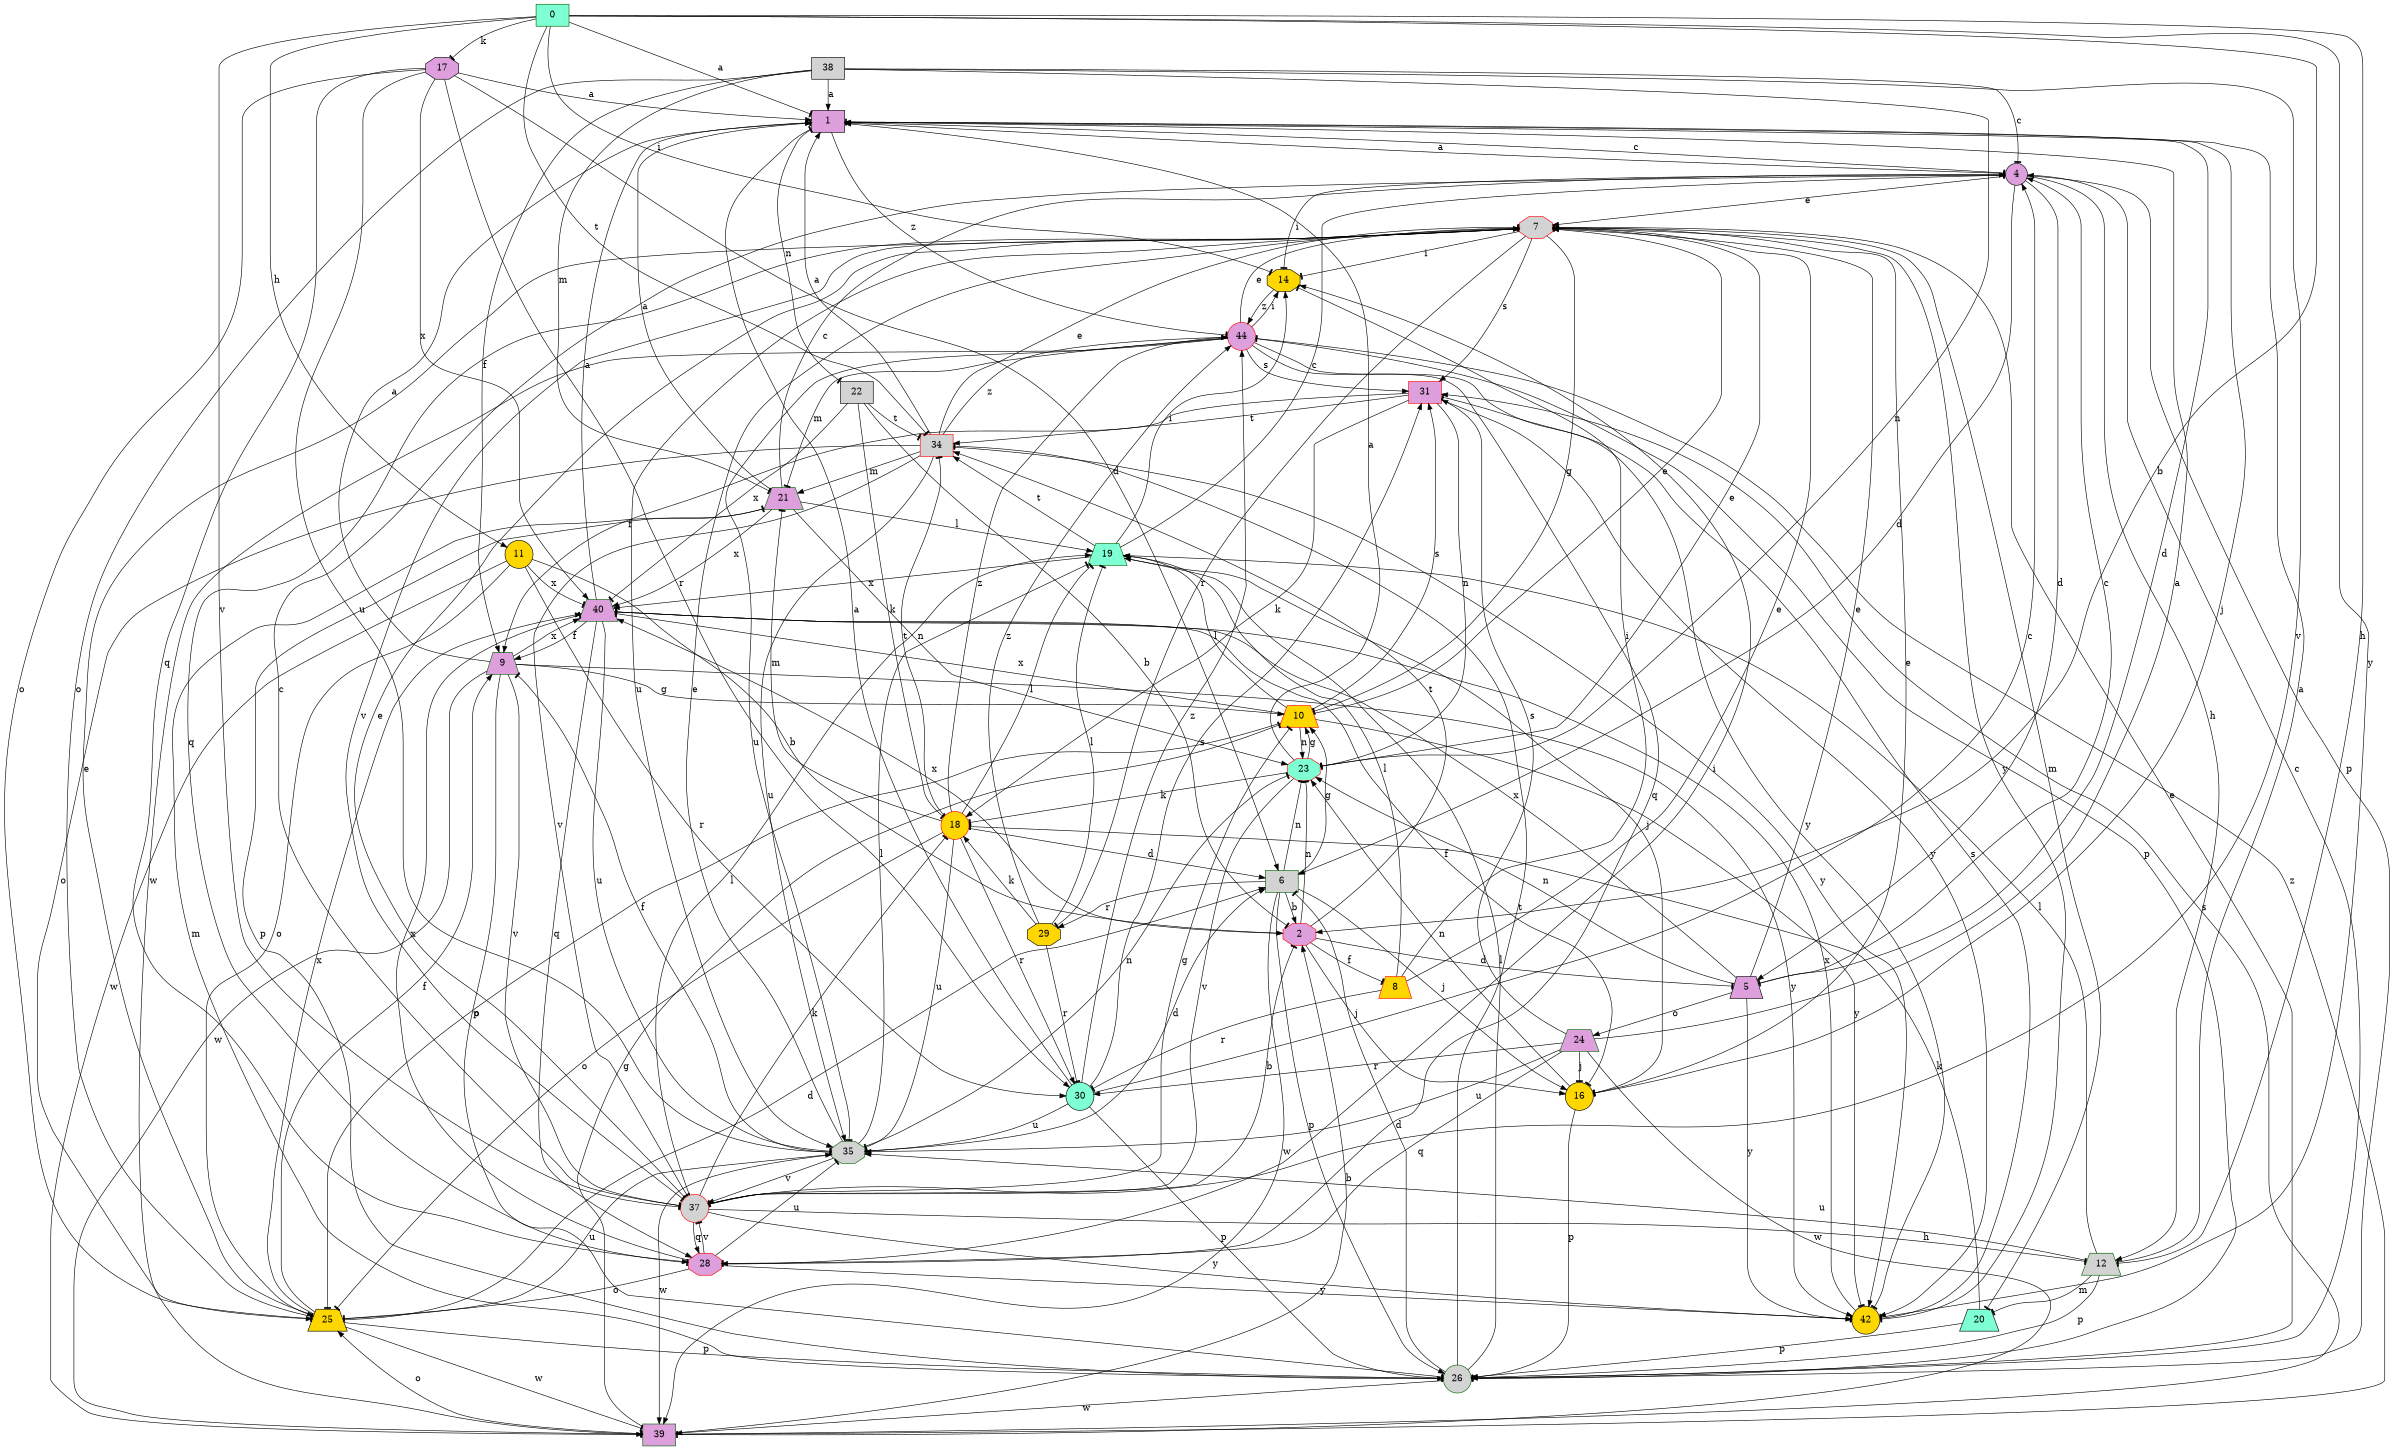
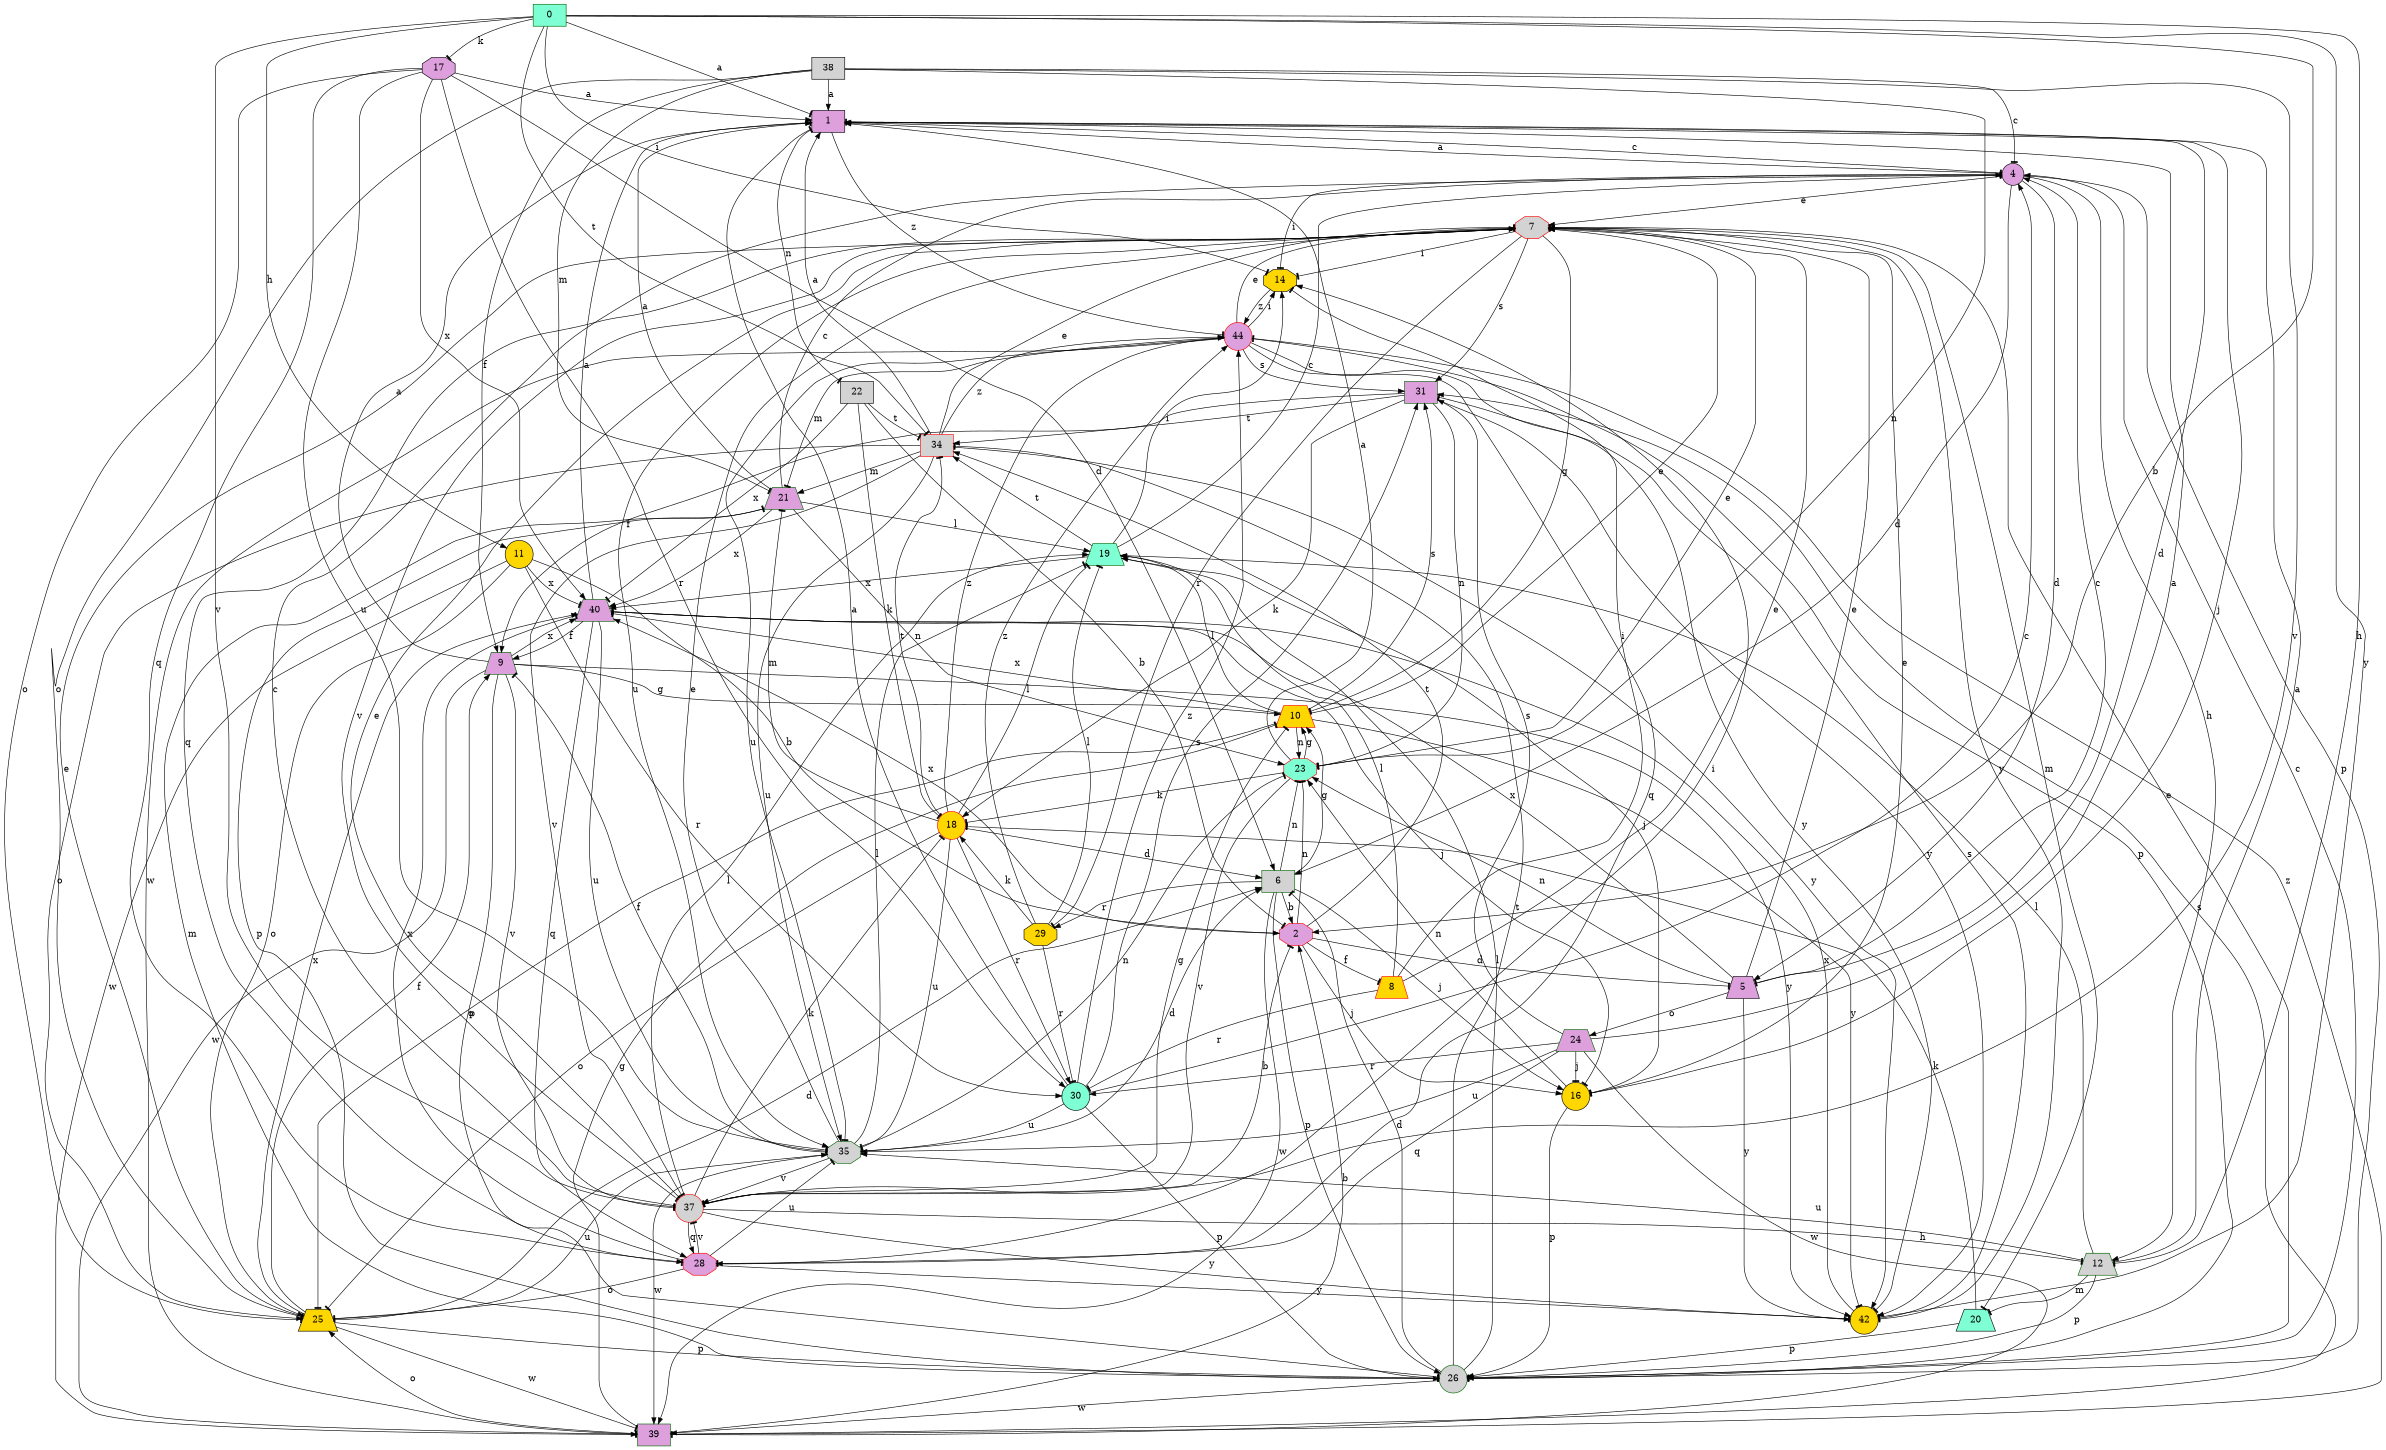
(1425, 392) -> (1421, 392)
(1446, 855) -> (1443, 855)
